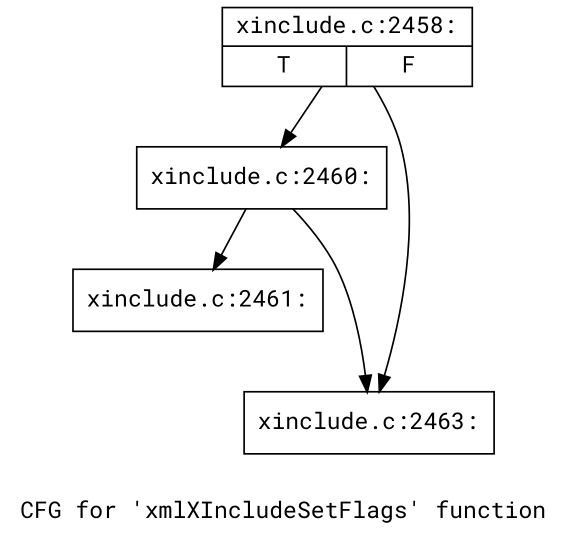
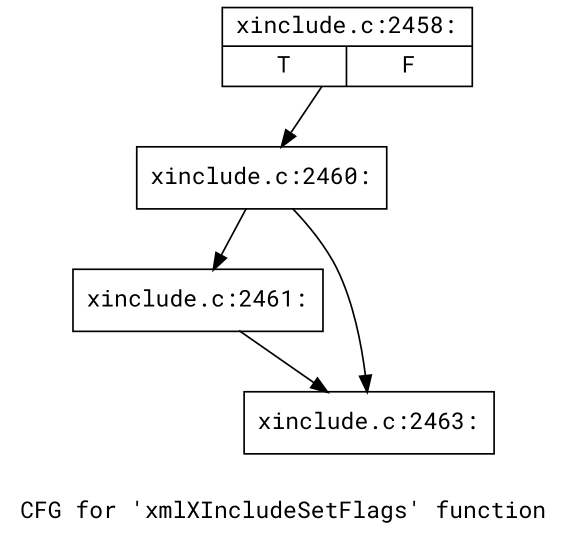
(409, 229) -> (276, 357)
